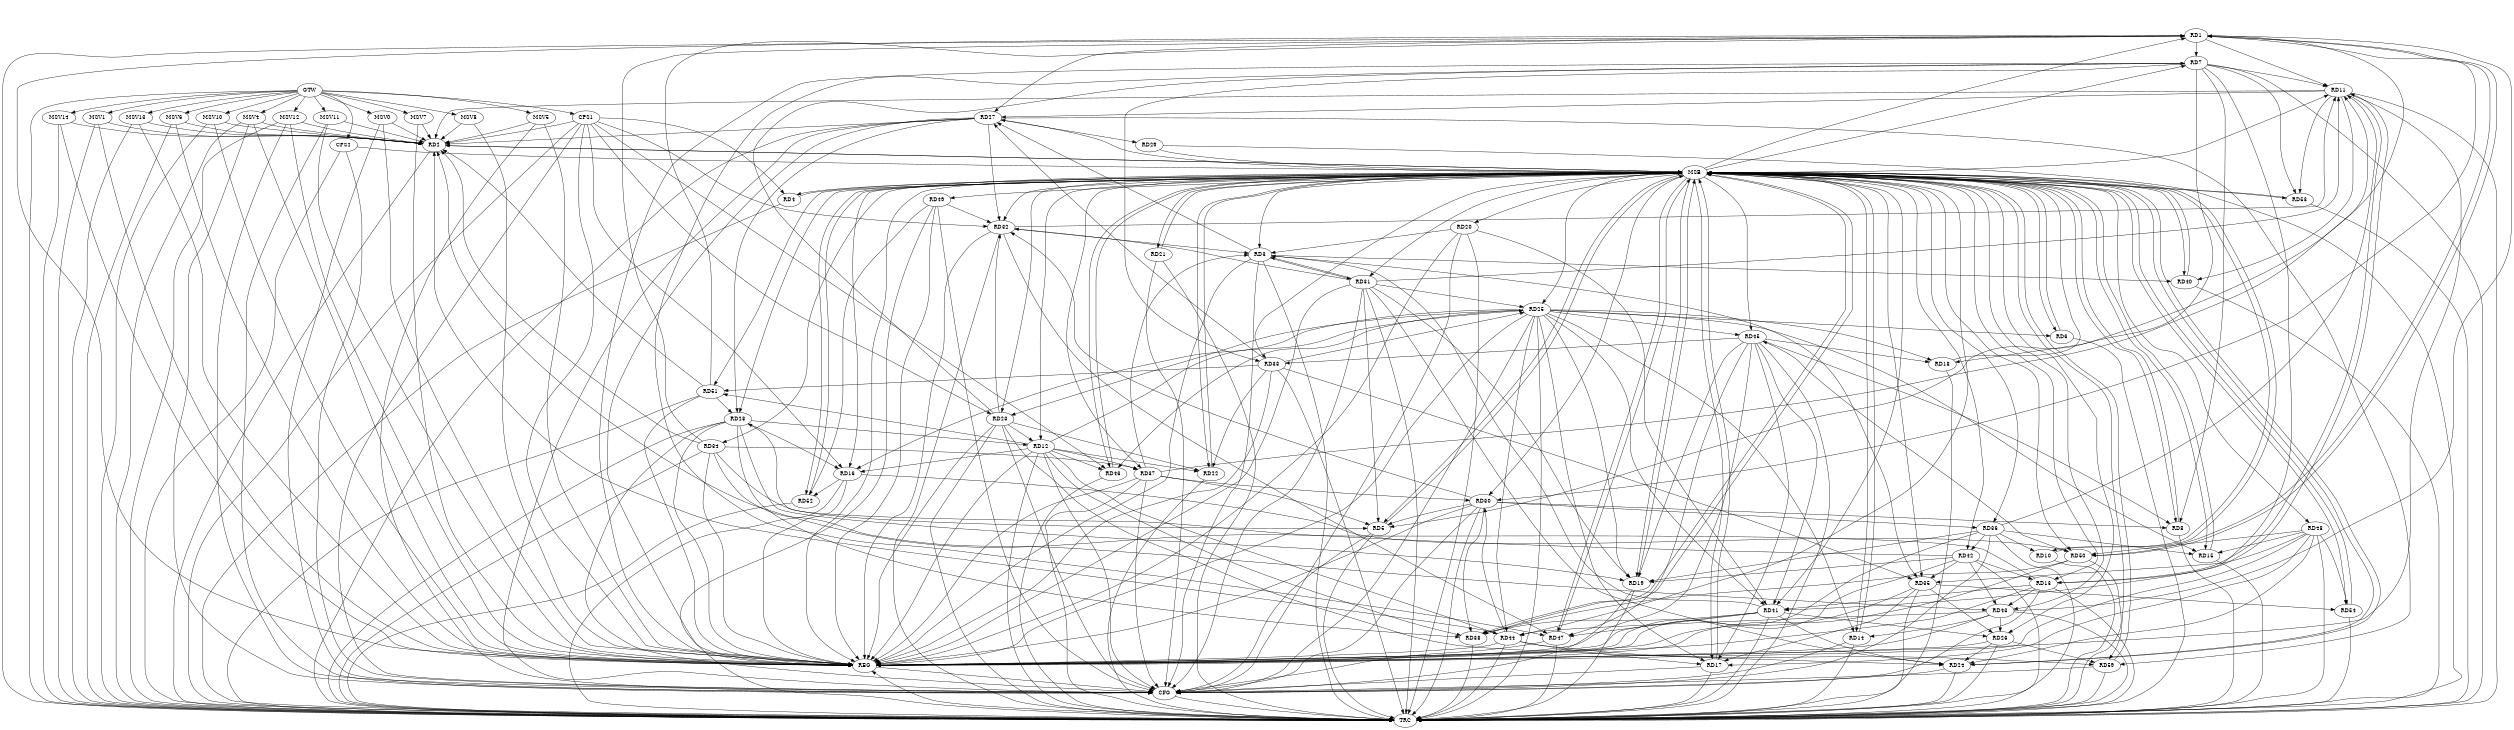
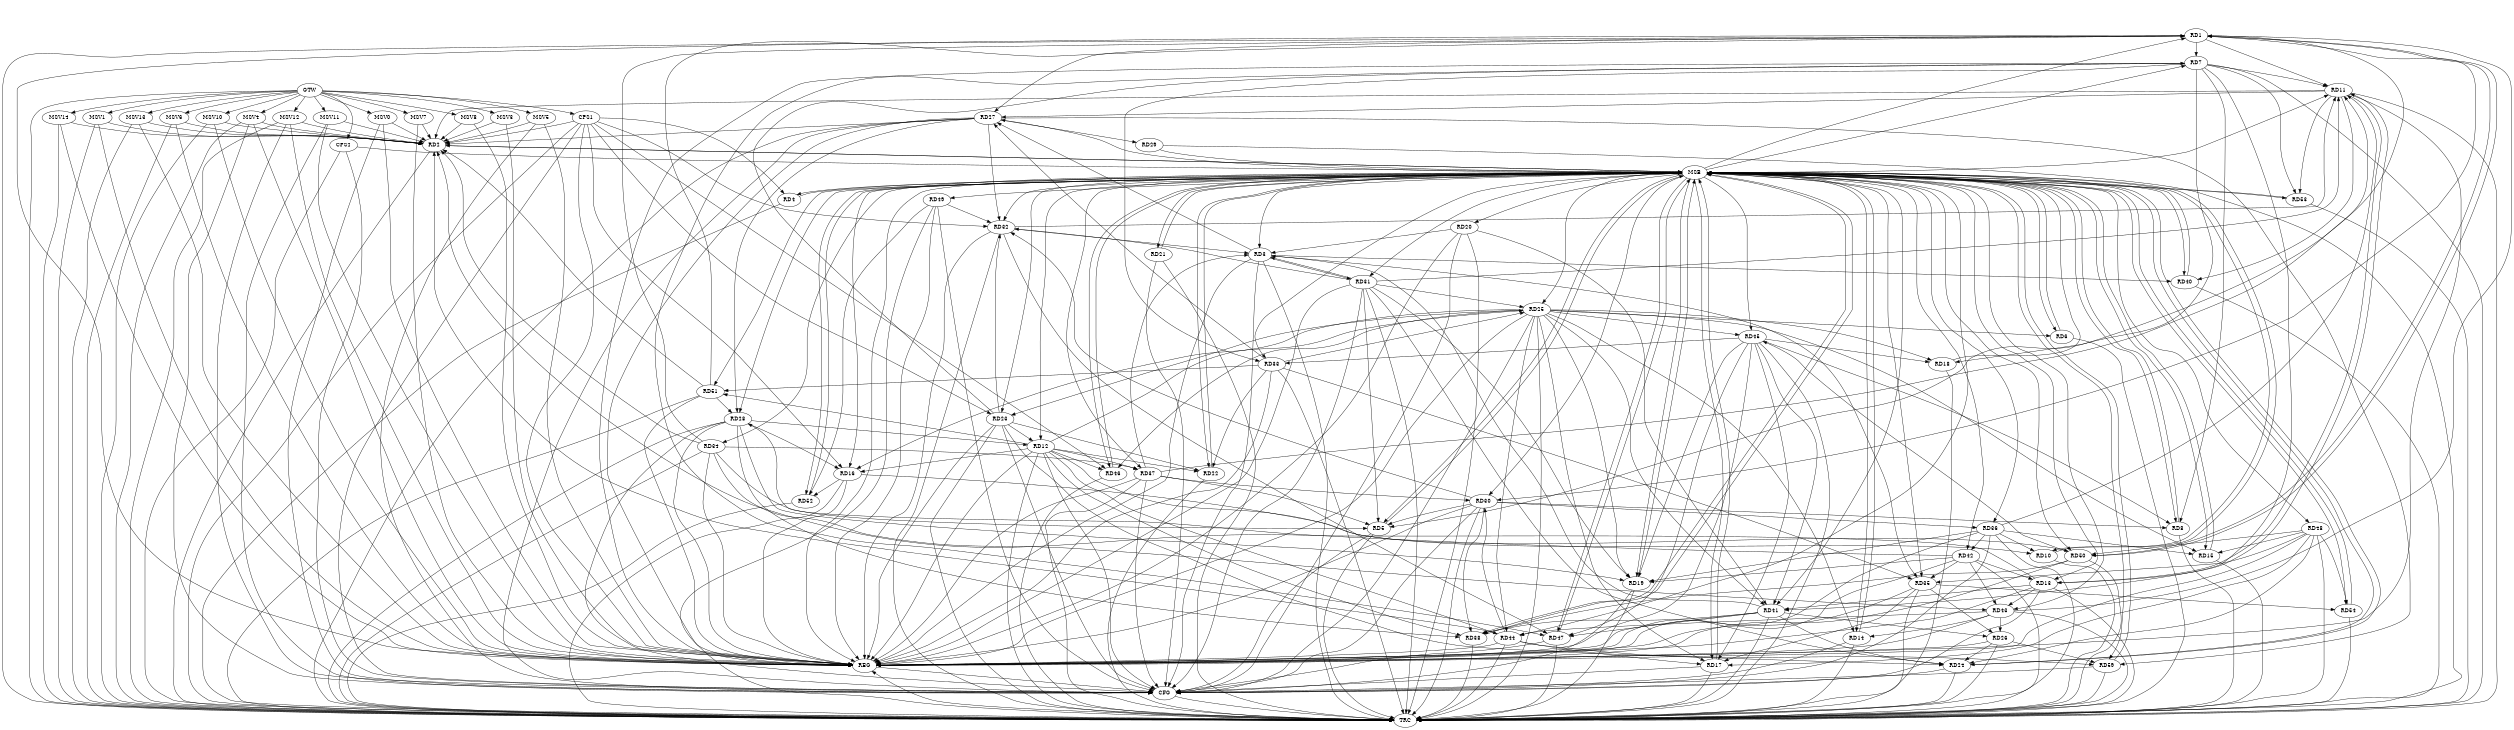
none -> (505, 118)
(2007, 315) -> none
none -> (1655, 547)
